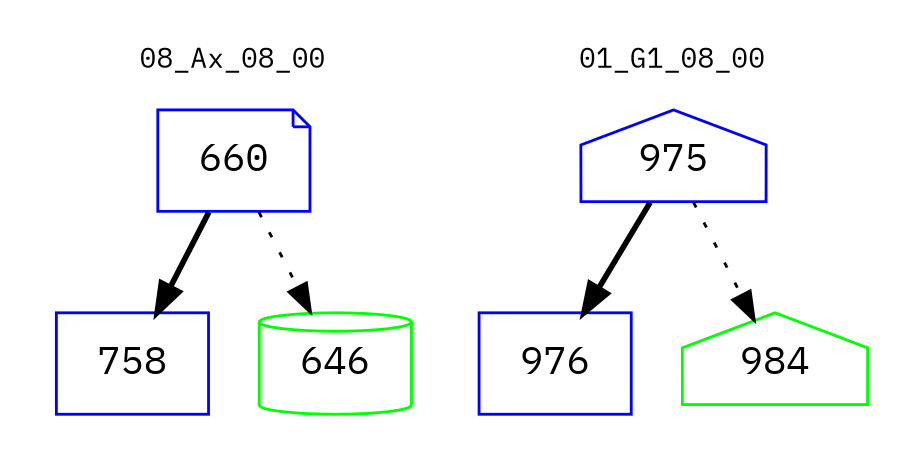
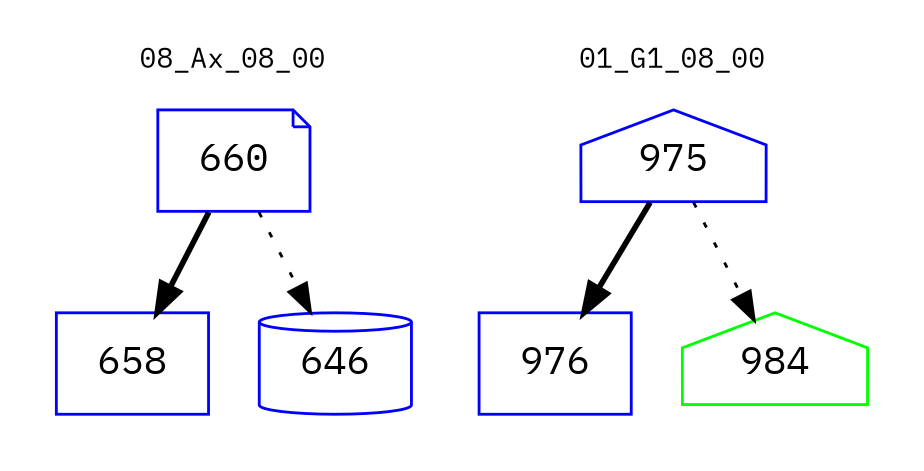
(132, 364) -> (132, 364)
(335, 364) -> (335, 364)
